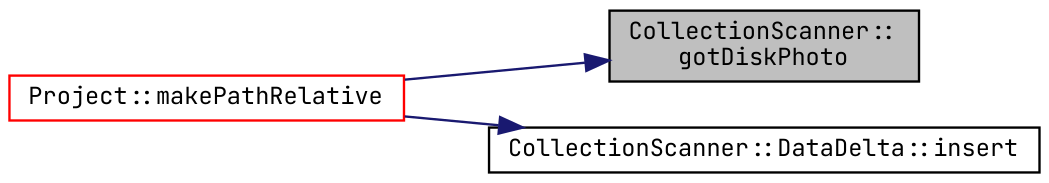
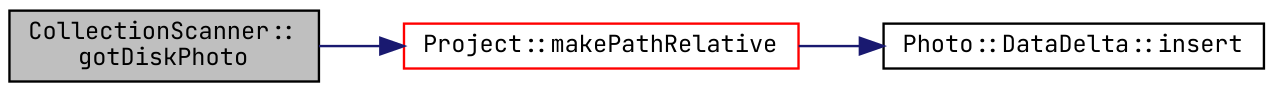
(495, 71) -> (349, 46)
(764, 150) -> (1074, 46)
